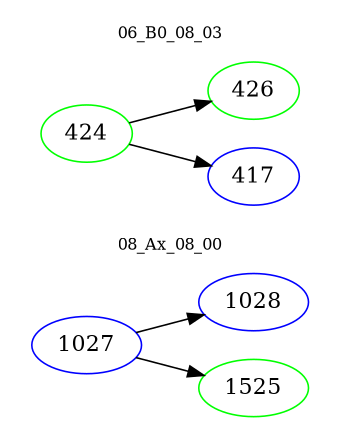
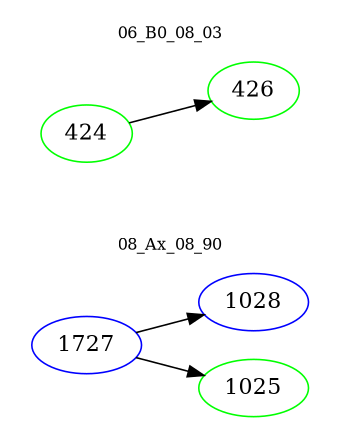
(254, 177) -> none
(170, 246) -> (170, 246)
(87, 345) -> (87, 345)
(254, 388) -> (254, 388)
